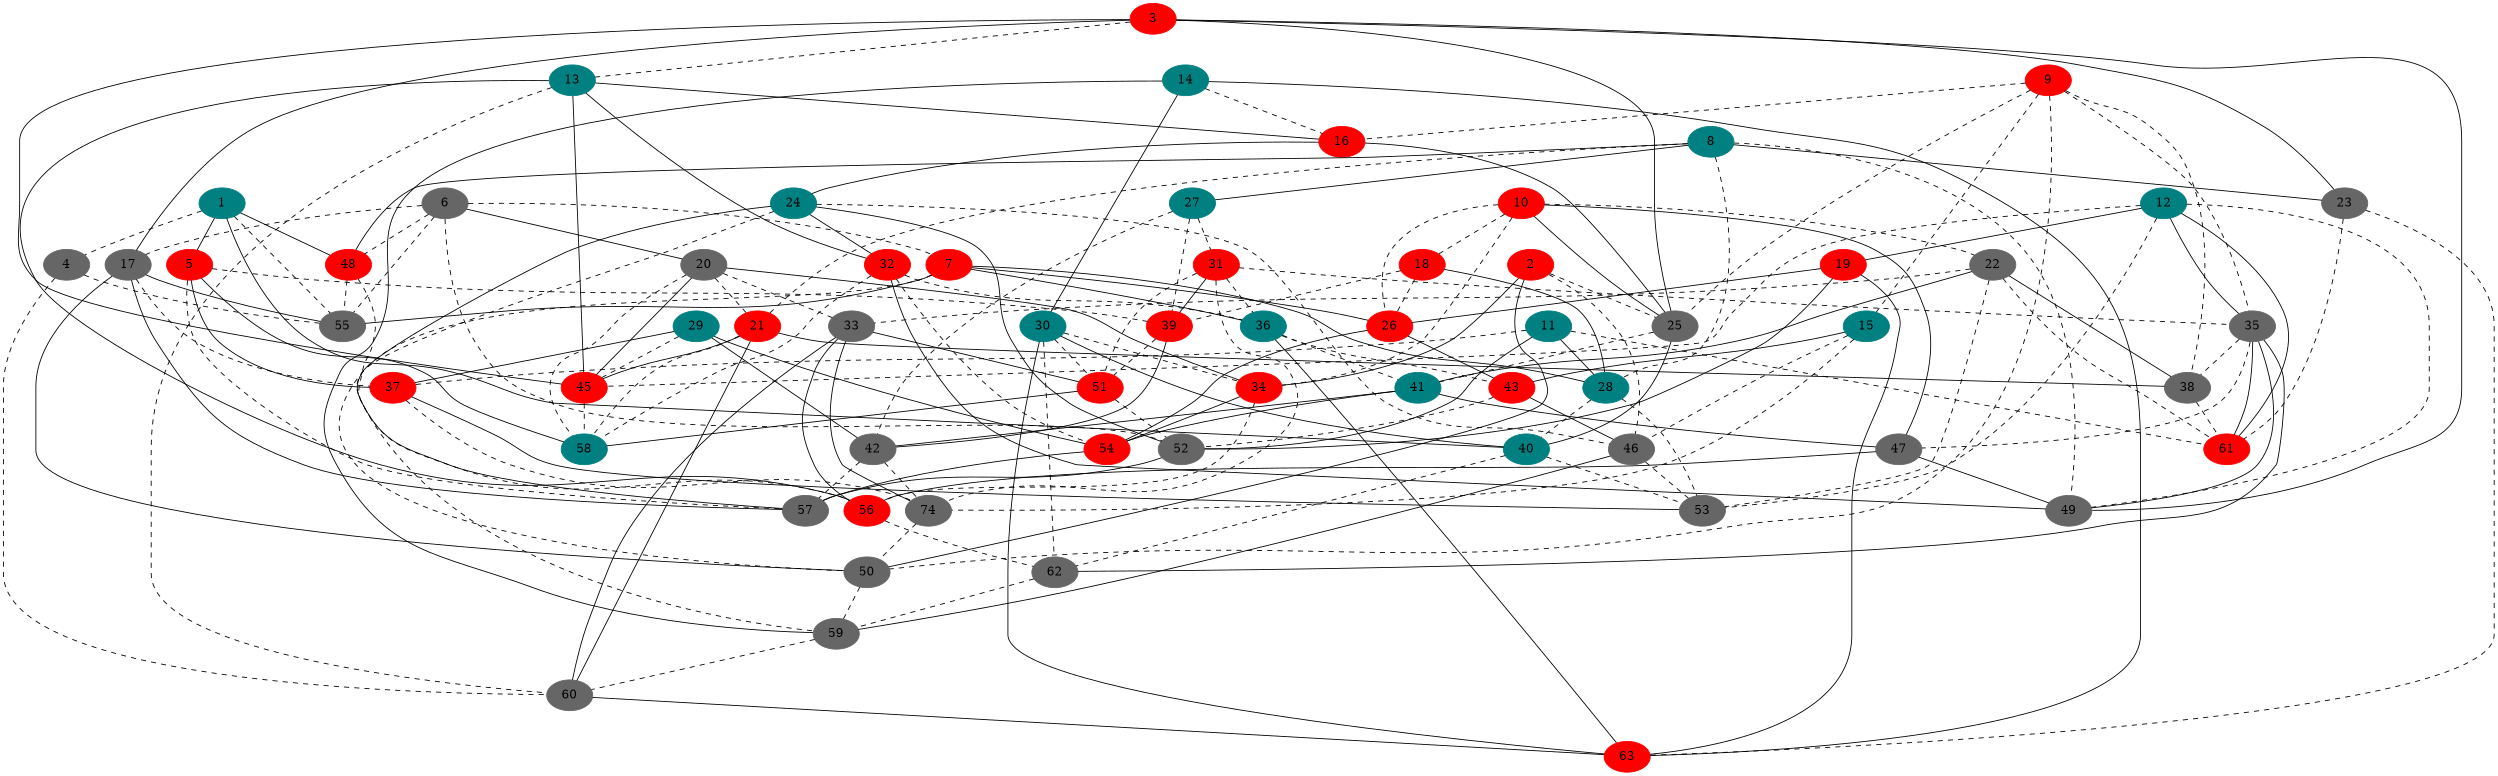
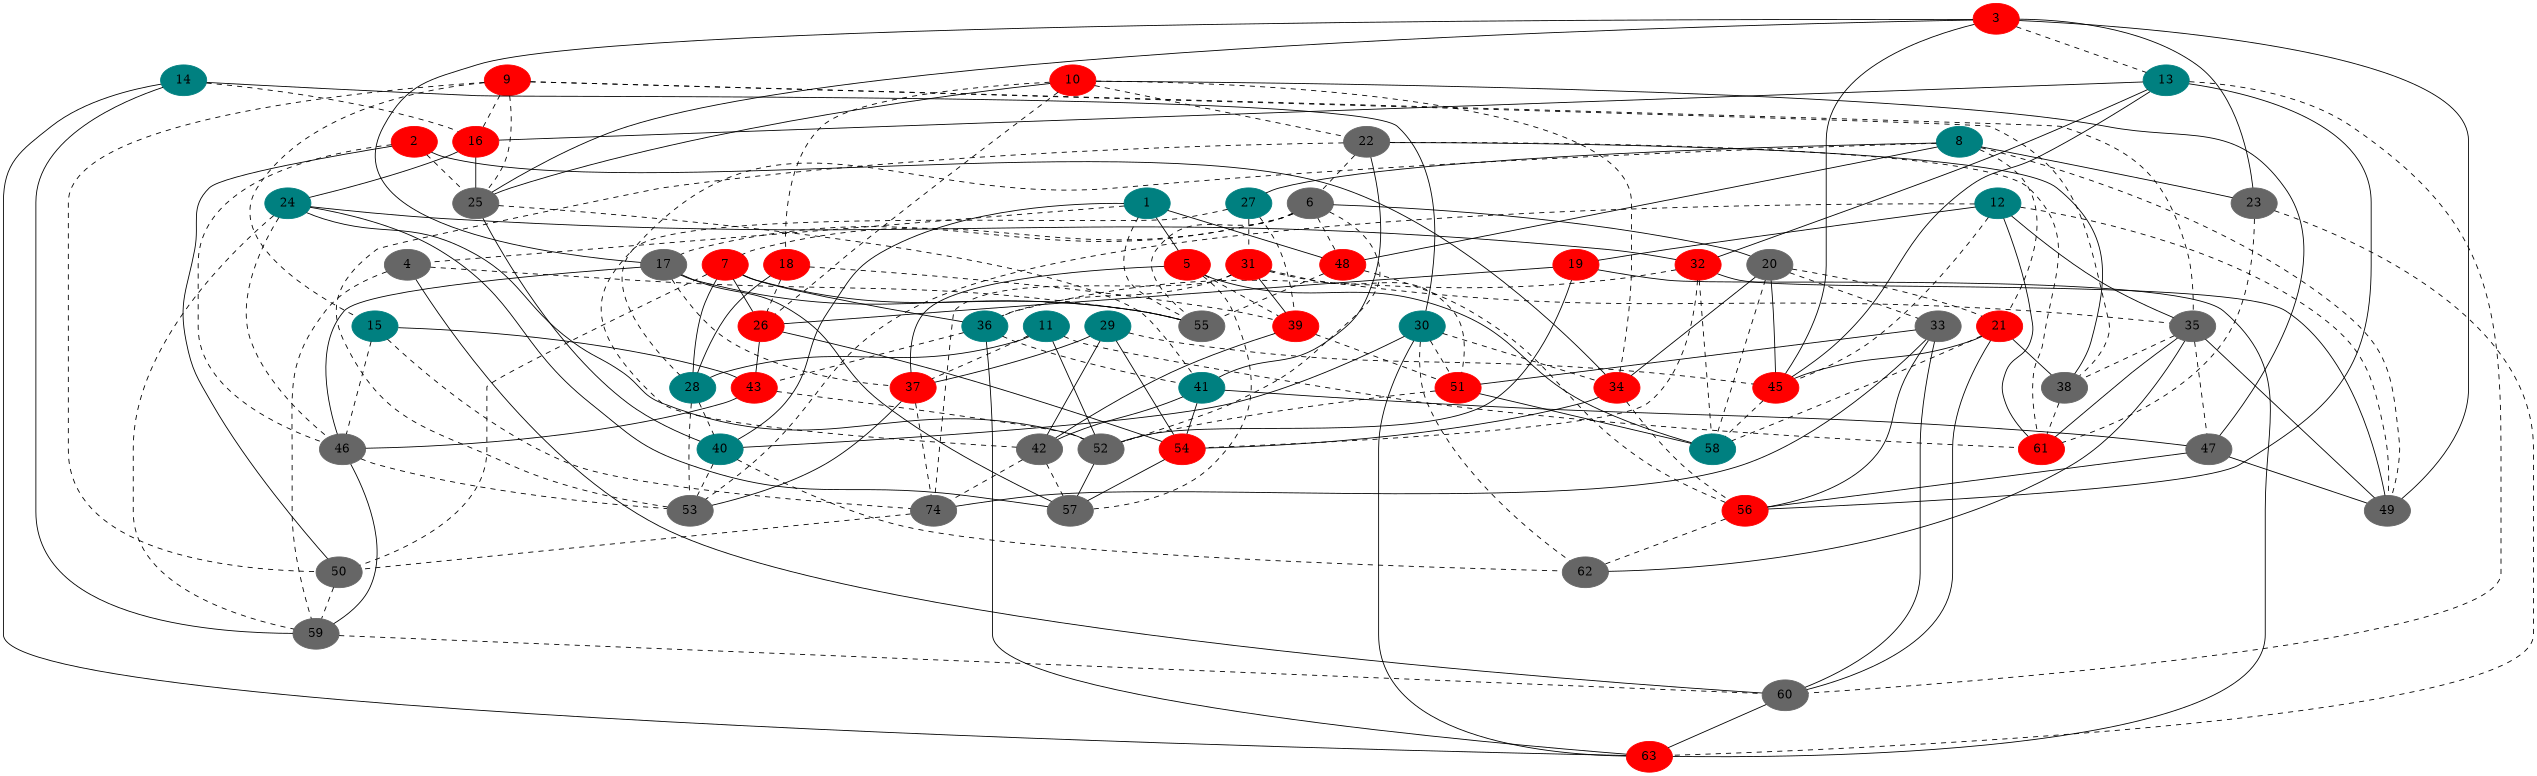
(1422, 298) -> (1346, 165)
(330, 533) -> (438, 287)
(946, 603) -> (292, 415)
(106, 649) -> (1032, 618)
